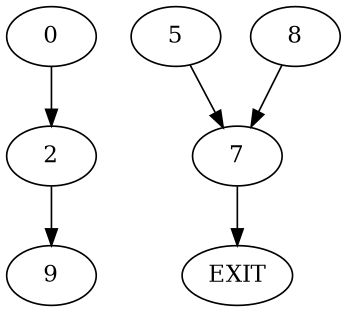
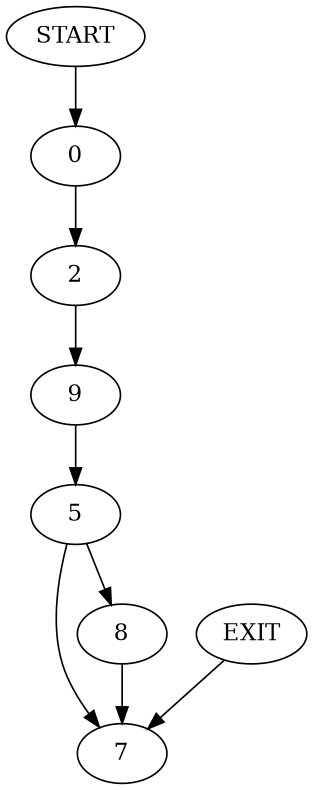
none -> (76, 37)
(237, 208) -> (192, 689)
none -> (76, 447)
none -> (96, 566)
